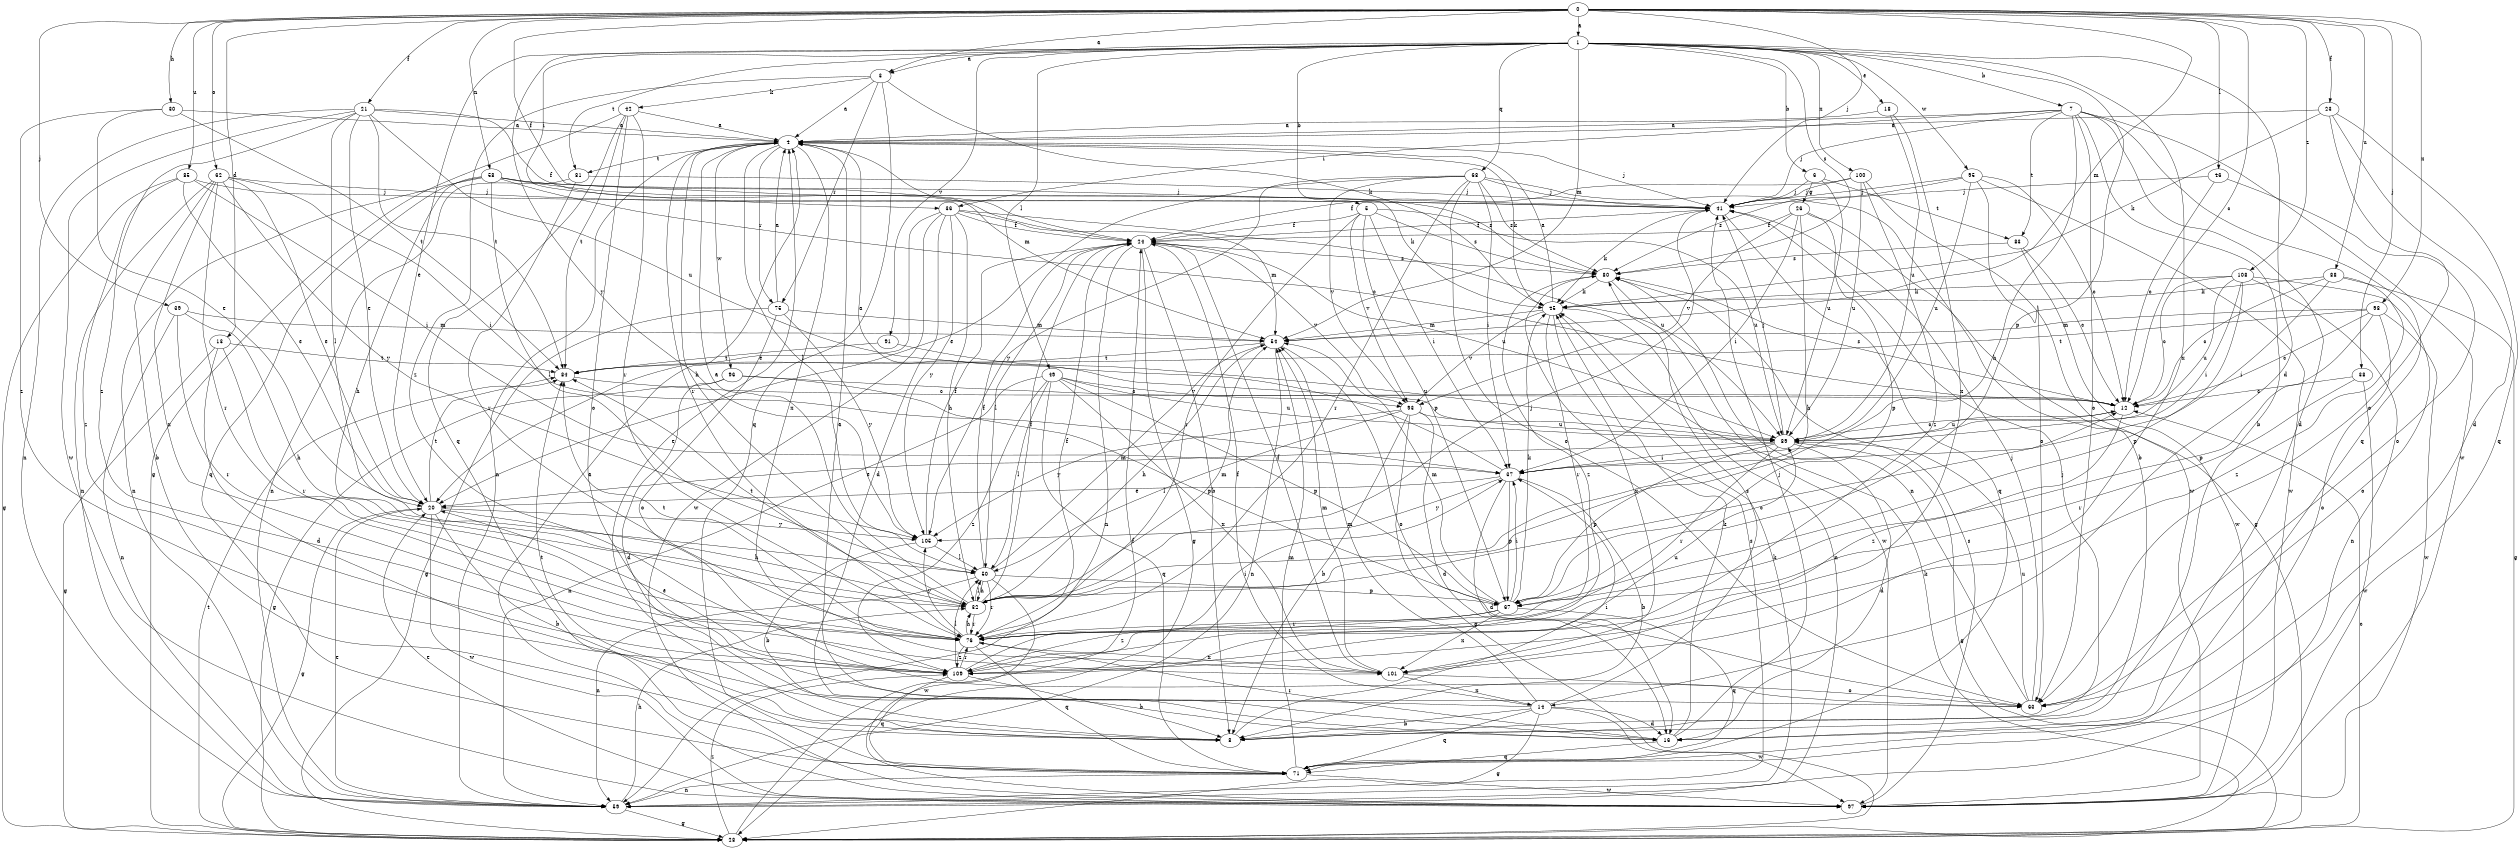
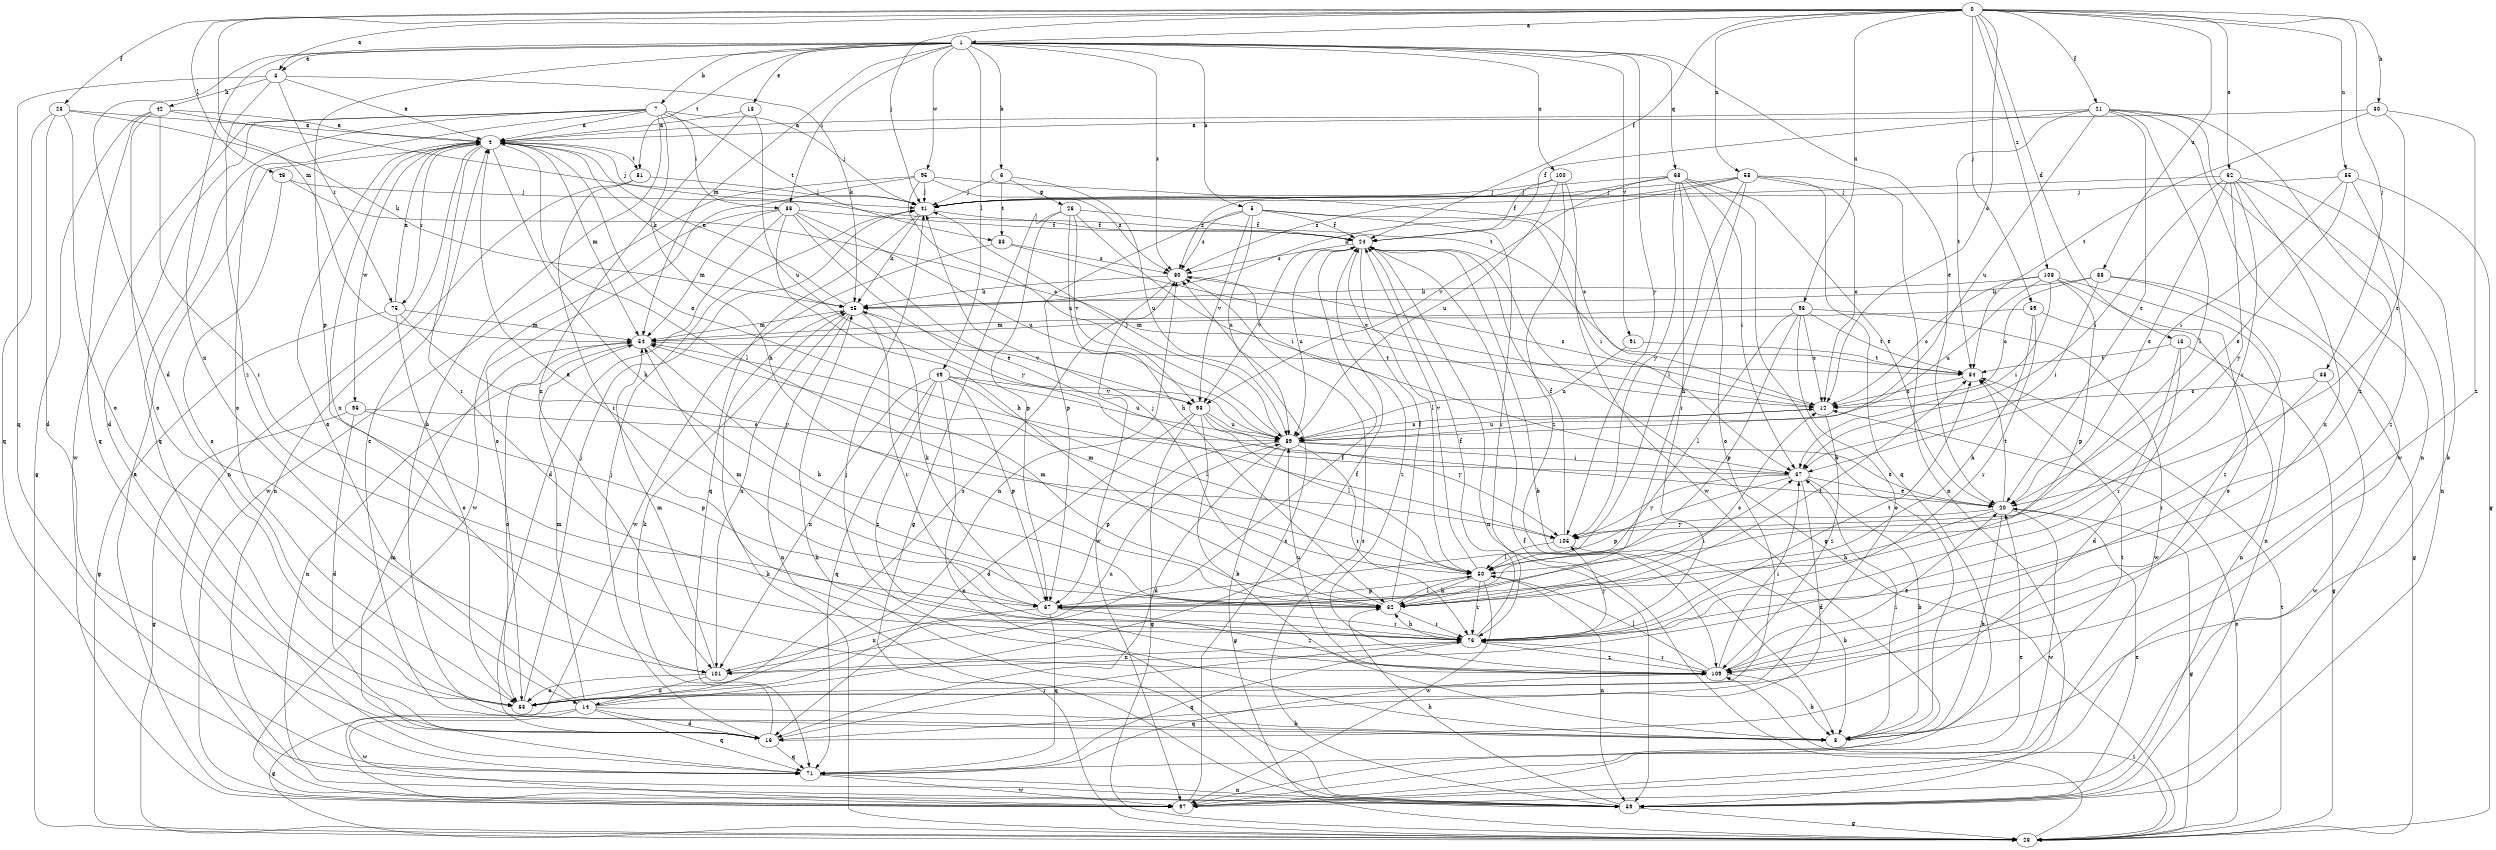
(1427, 395) -> (820, 430)
(984, 408) -> (1439, 408)
none -> (1660, 487)
(404, 529) -> (2015, 522)
